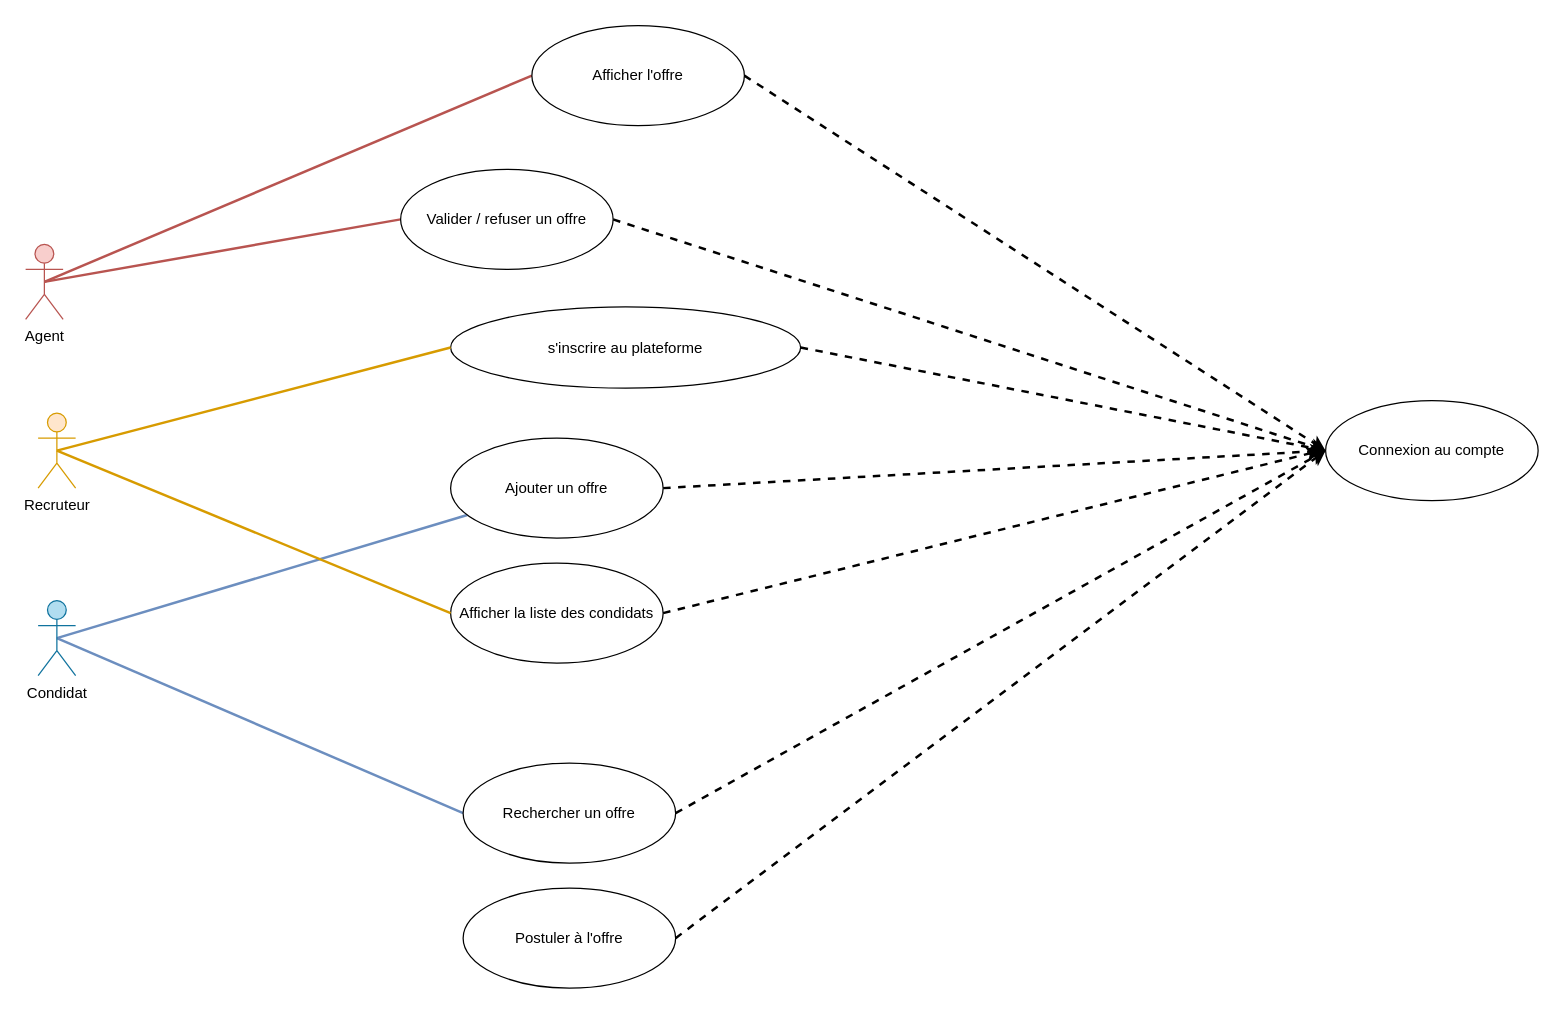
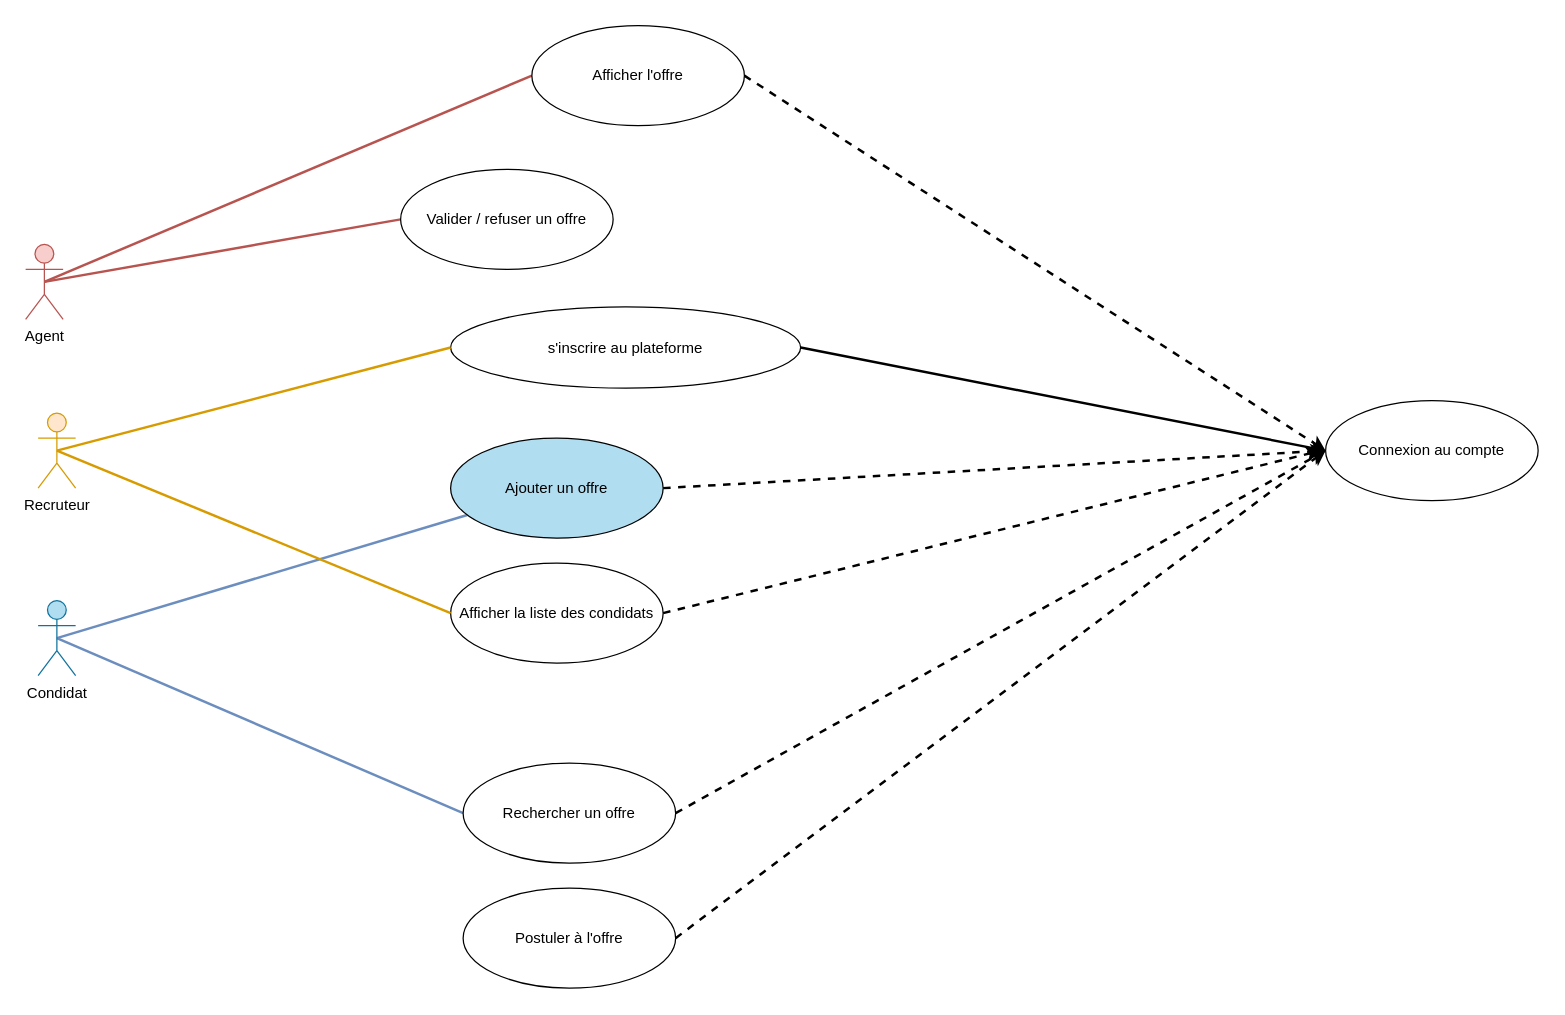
(963, 333) -> none
(1058, 398) -> (1058, 398)
(557, 488) -> (557, 488)
